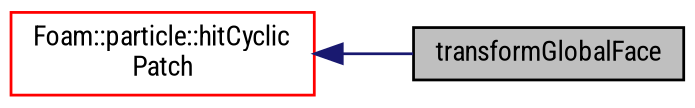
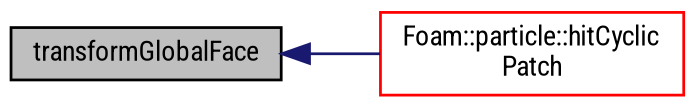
(378, 54) -> (345, 54)
